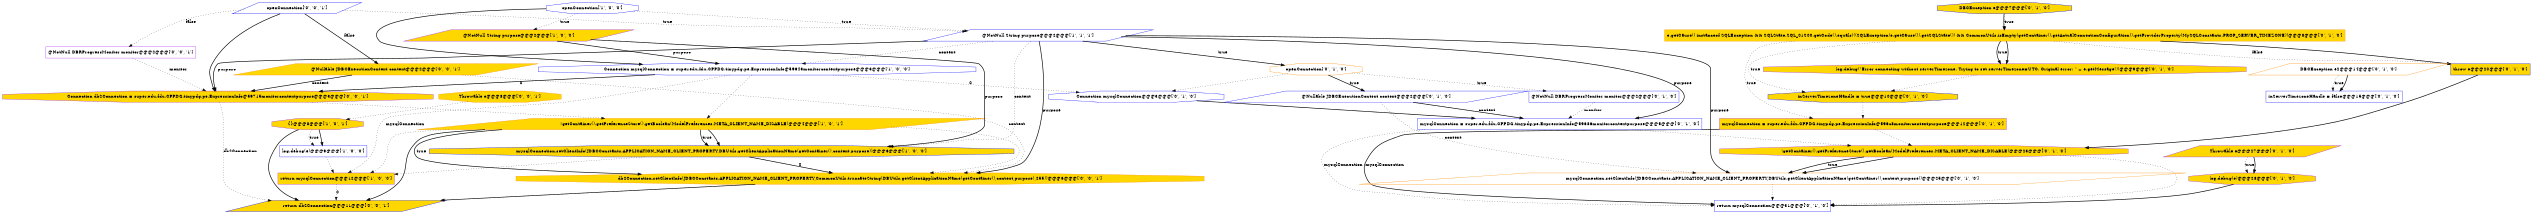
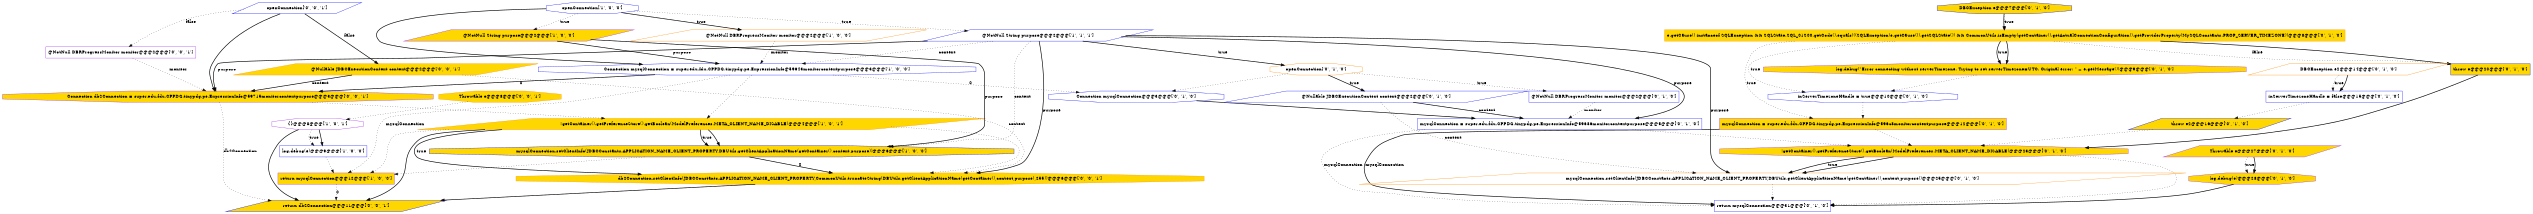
(652, 24) -> none
none -> (778, 35)
(1863, 97) -> (1863, 97)
(318, 124) -> (318, 124)
none -> (2210, 124)
